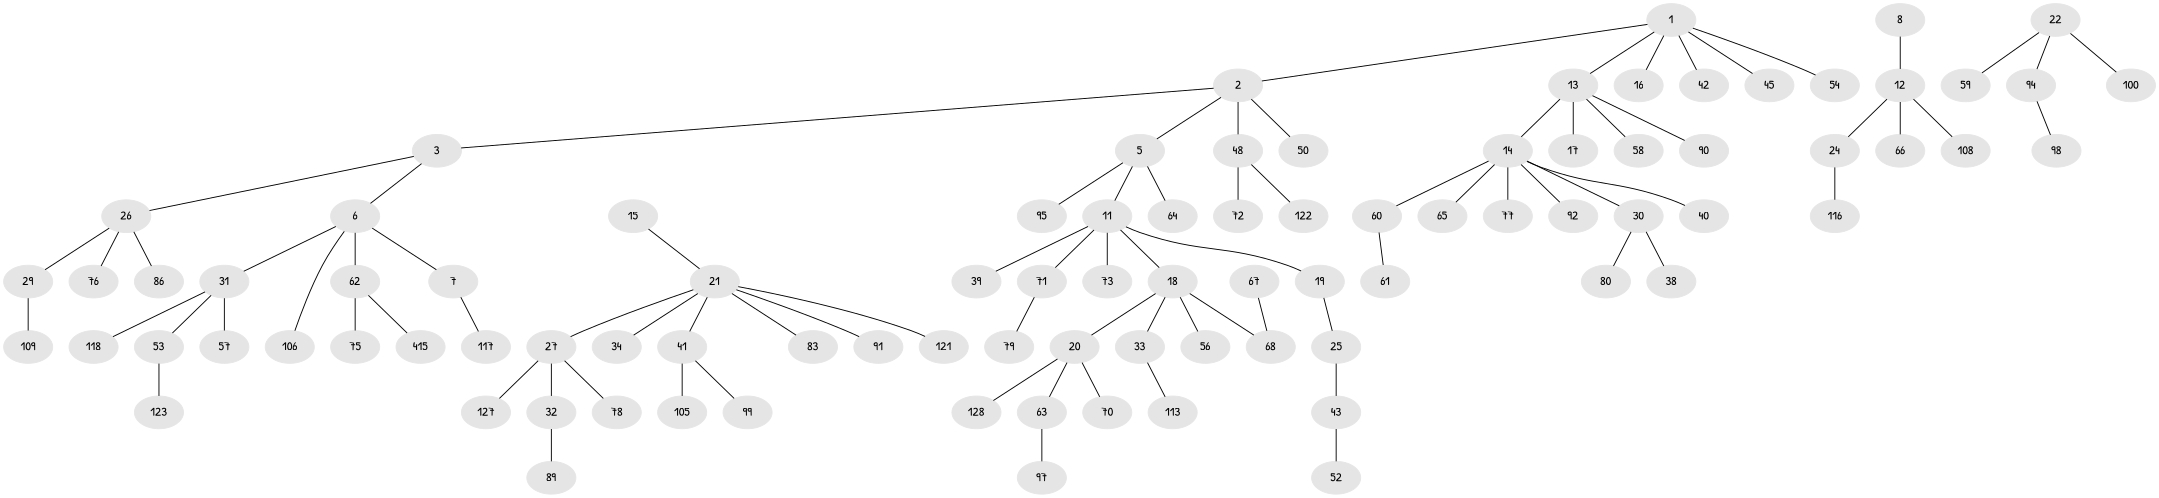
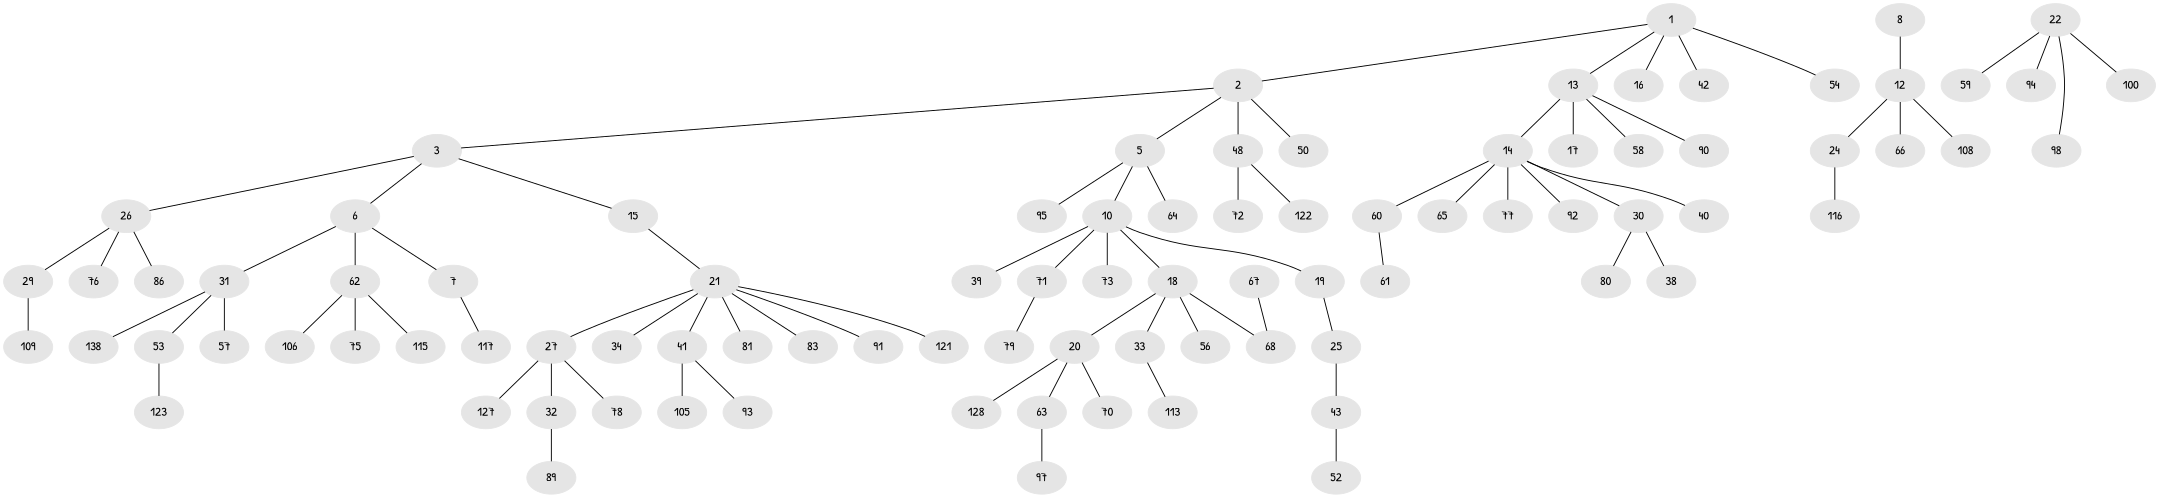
(1769, 85) -> none
(2044, 118) -> (2065, 85)
none -> (535, 184)
(1107, 216) -> (1107, 216)
(316, 279) -> (323, 314)
(94, 347) -> (94, 347)
(421, 347) -> (421, 347)
none -> (748, 347)
(748, 412) -> (748, 412)
